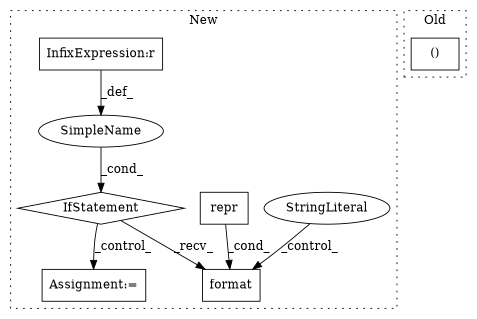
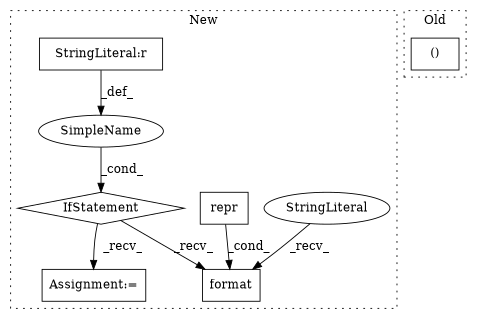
(101, 54) -> (101, 54)
(123, 247) -> (123, 247)
(310, 247) -> (310, 247)
